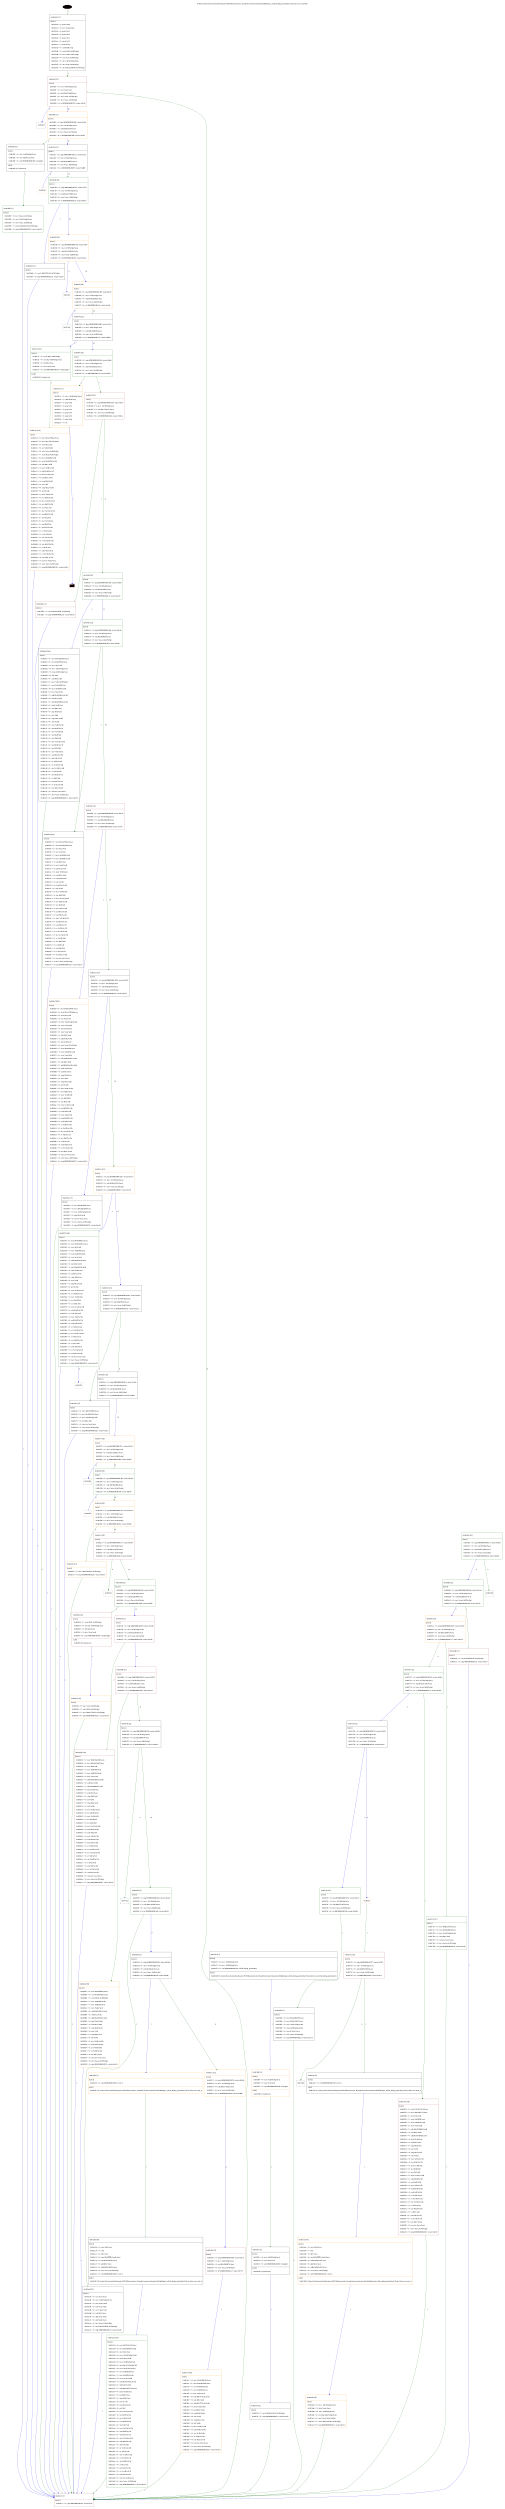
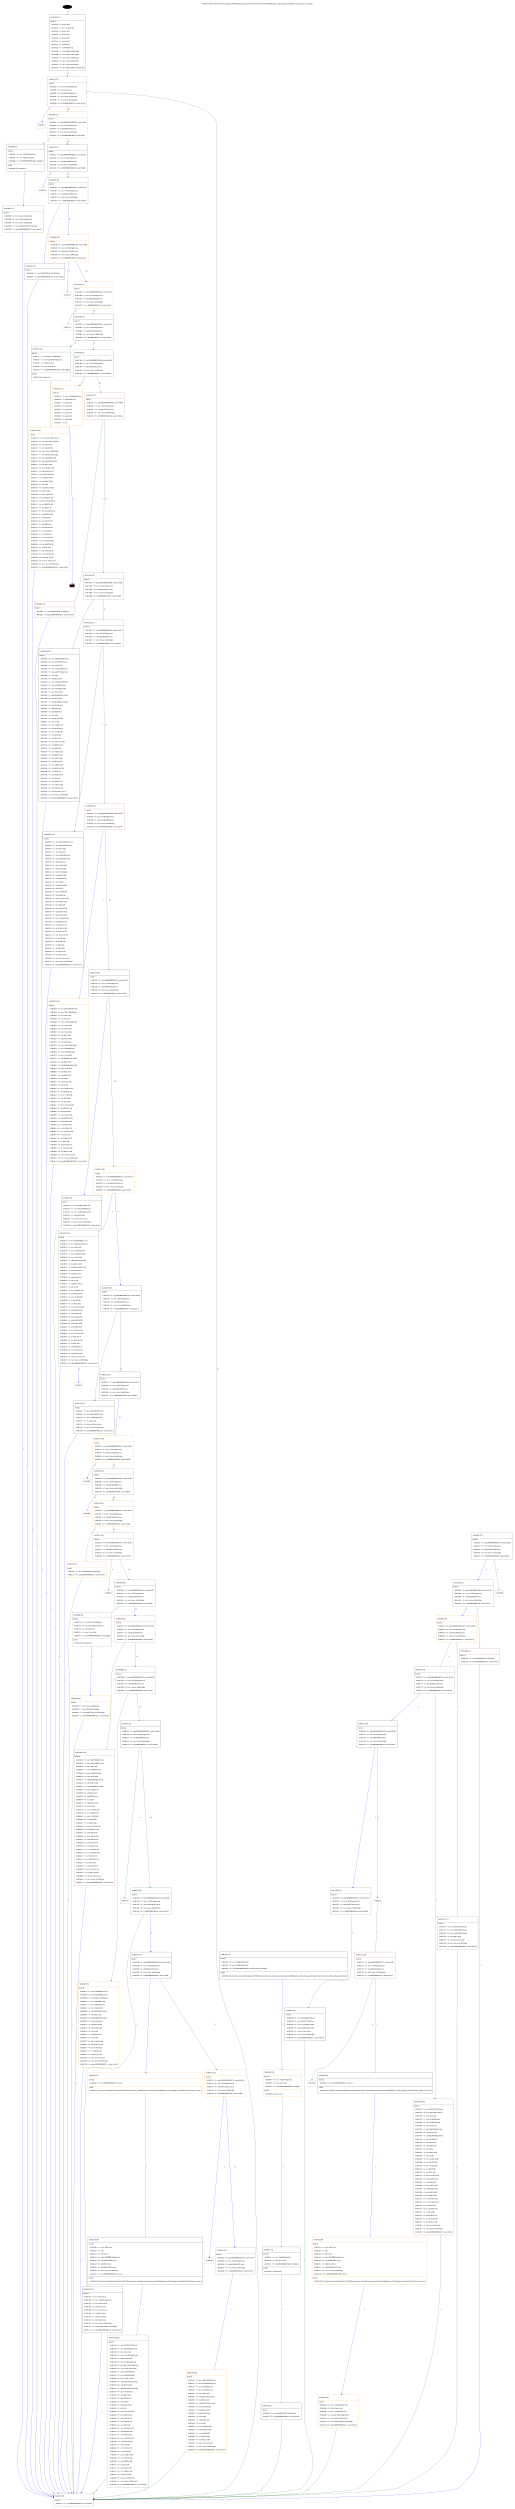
none -> (209, 2261)
